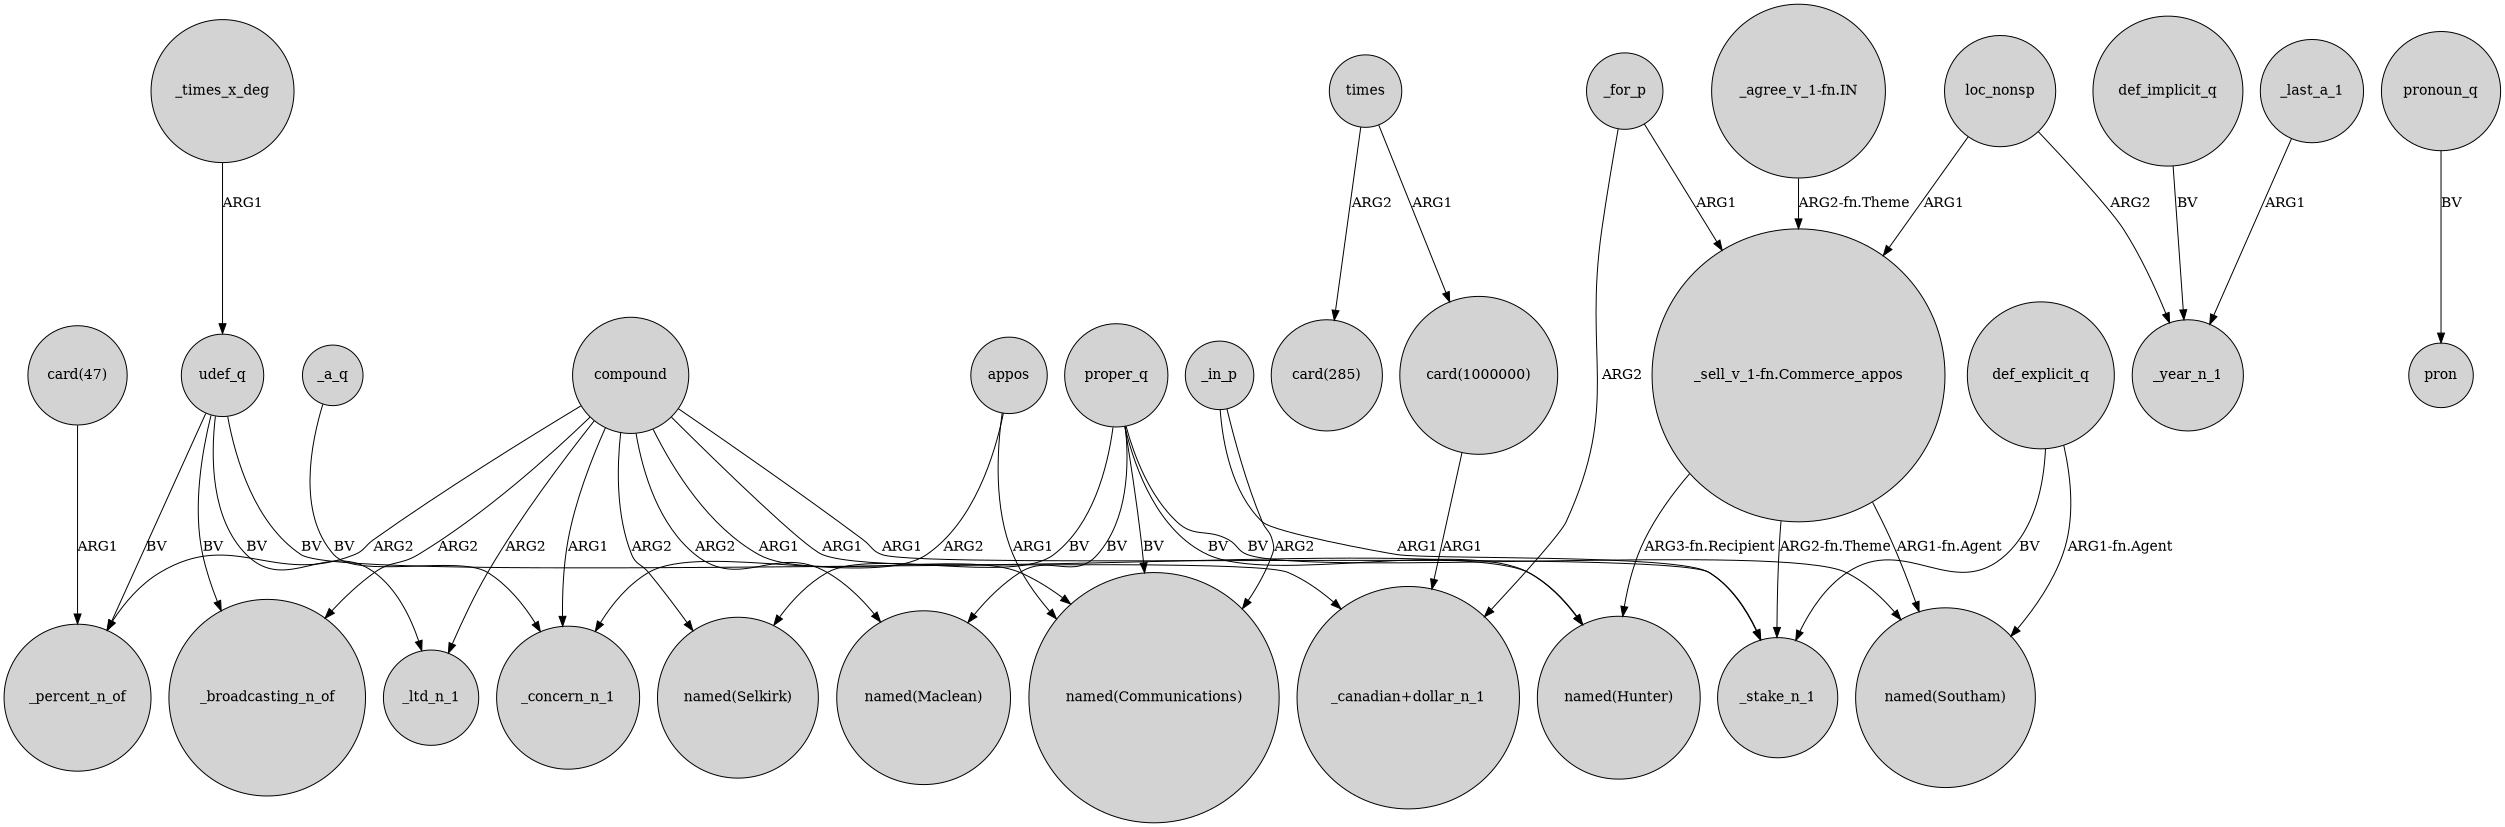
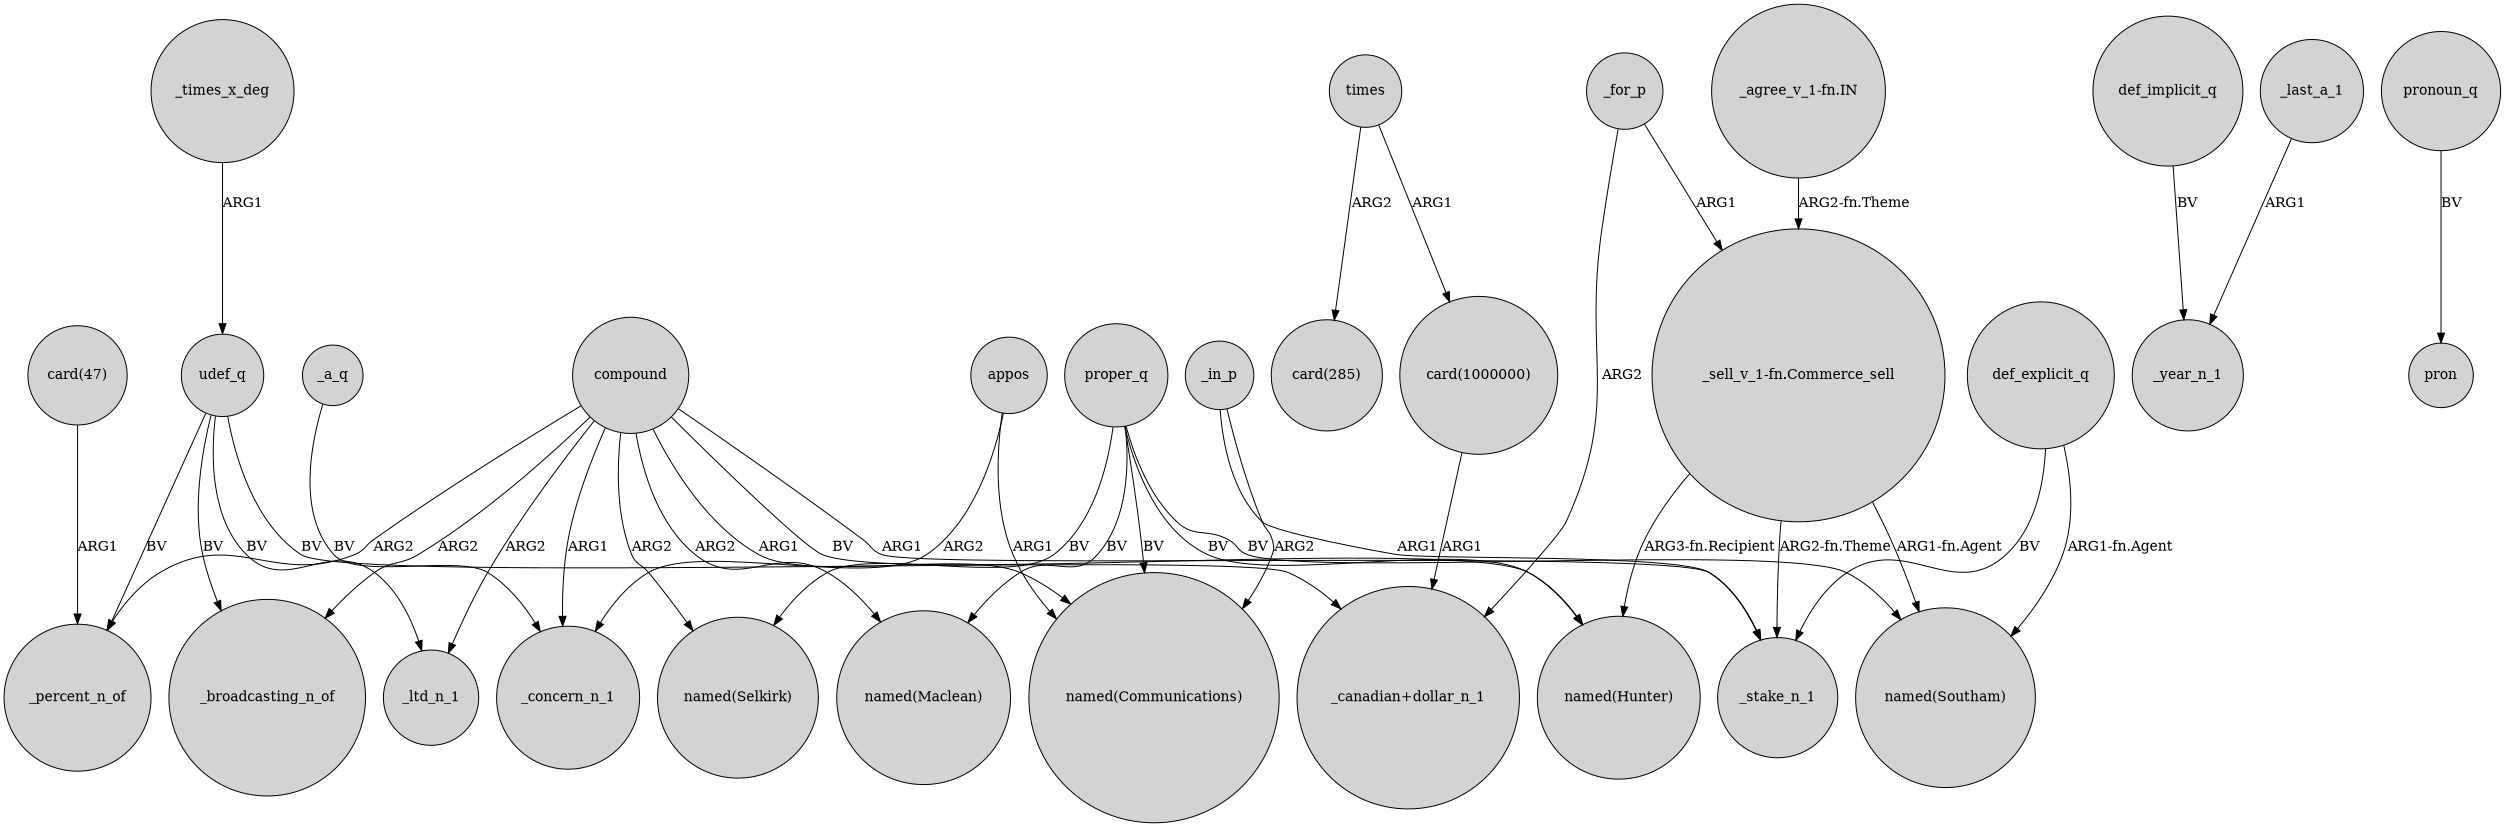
(2000, 91) -> none
(1799, 375) -> (1799, 375)
(843, 547) -> (843, 547)
